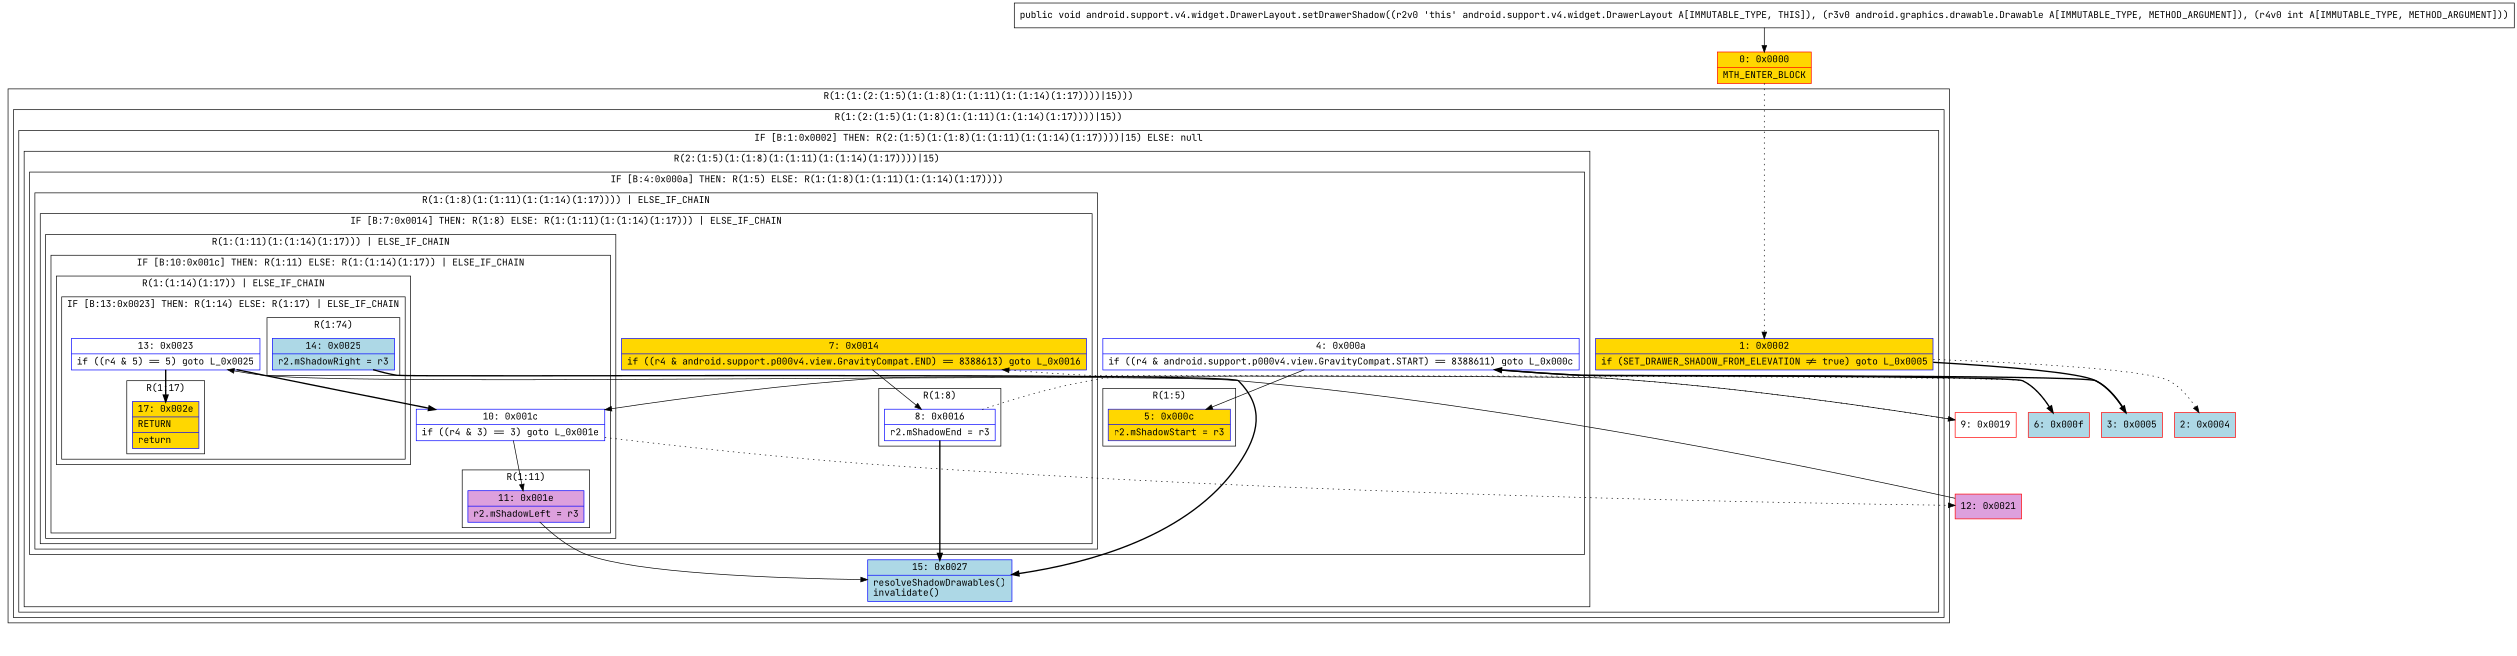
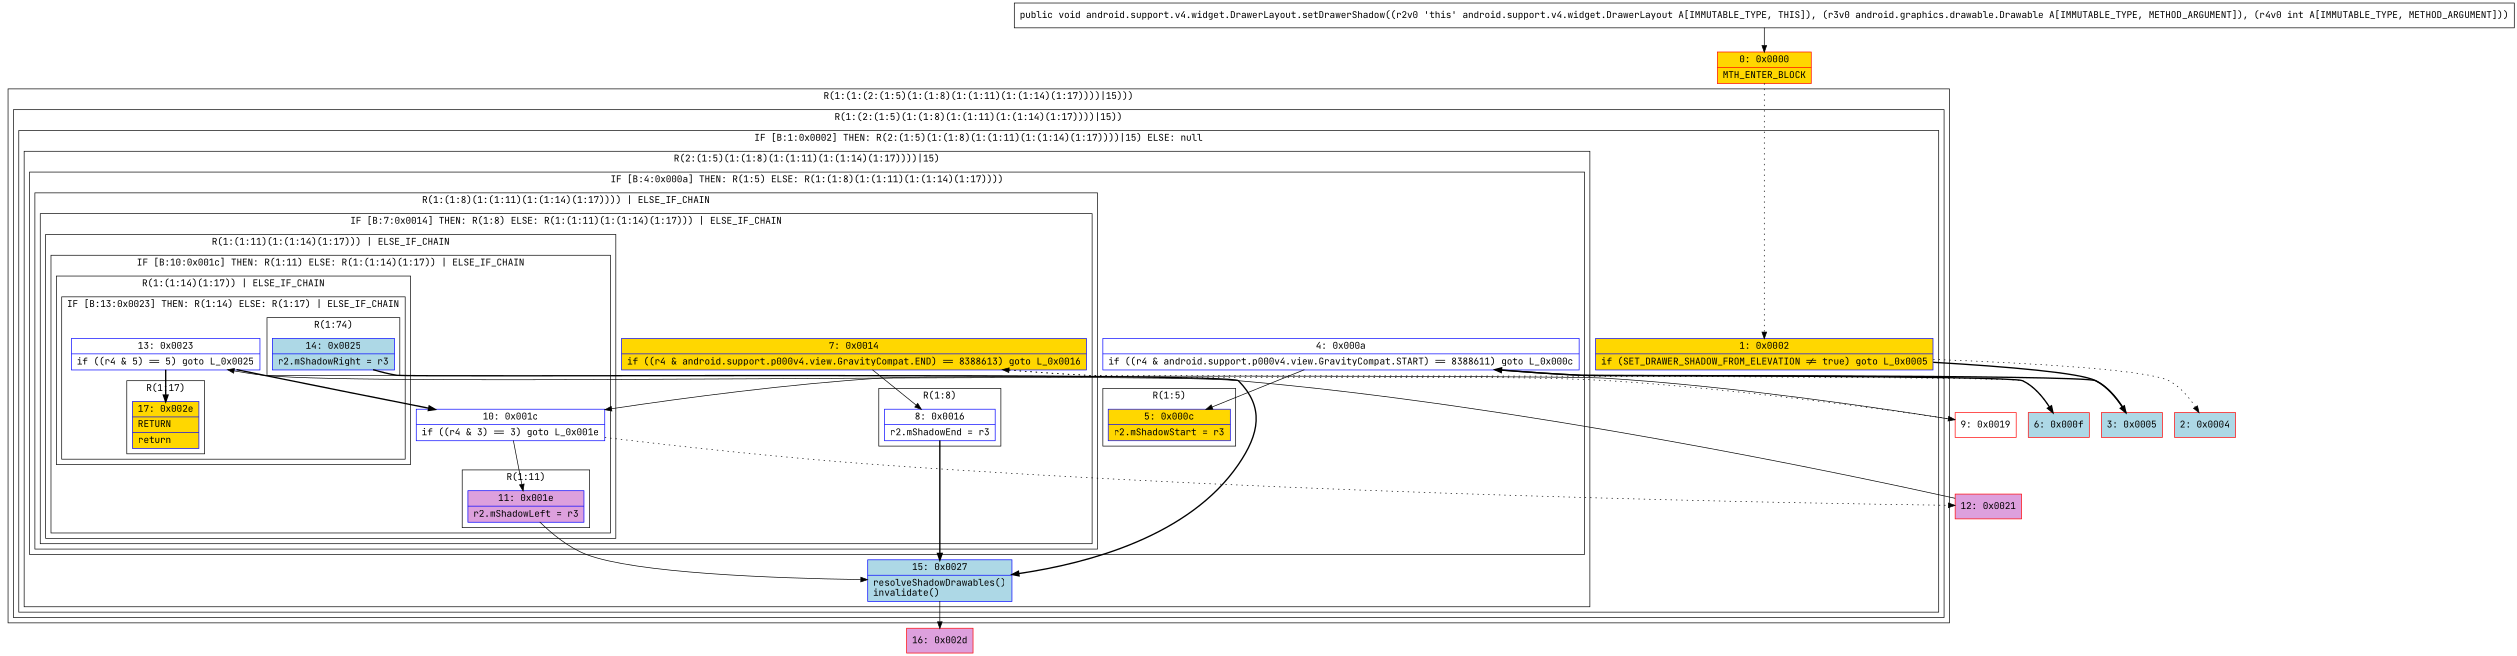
(1464, 376) -> (1477, 378)
none -> (940, 641)
